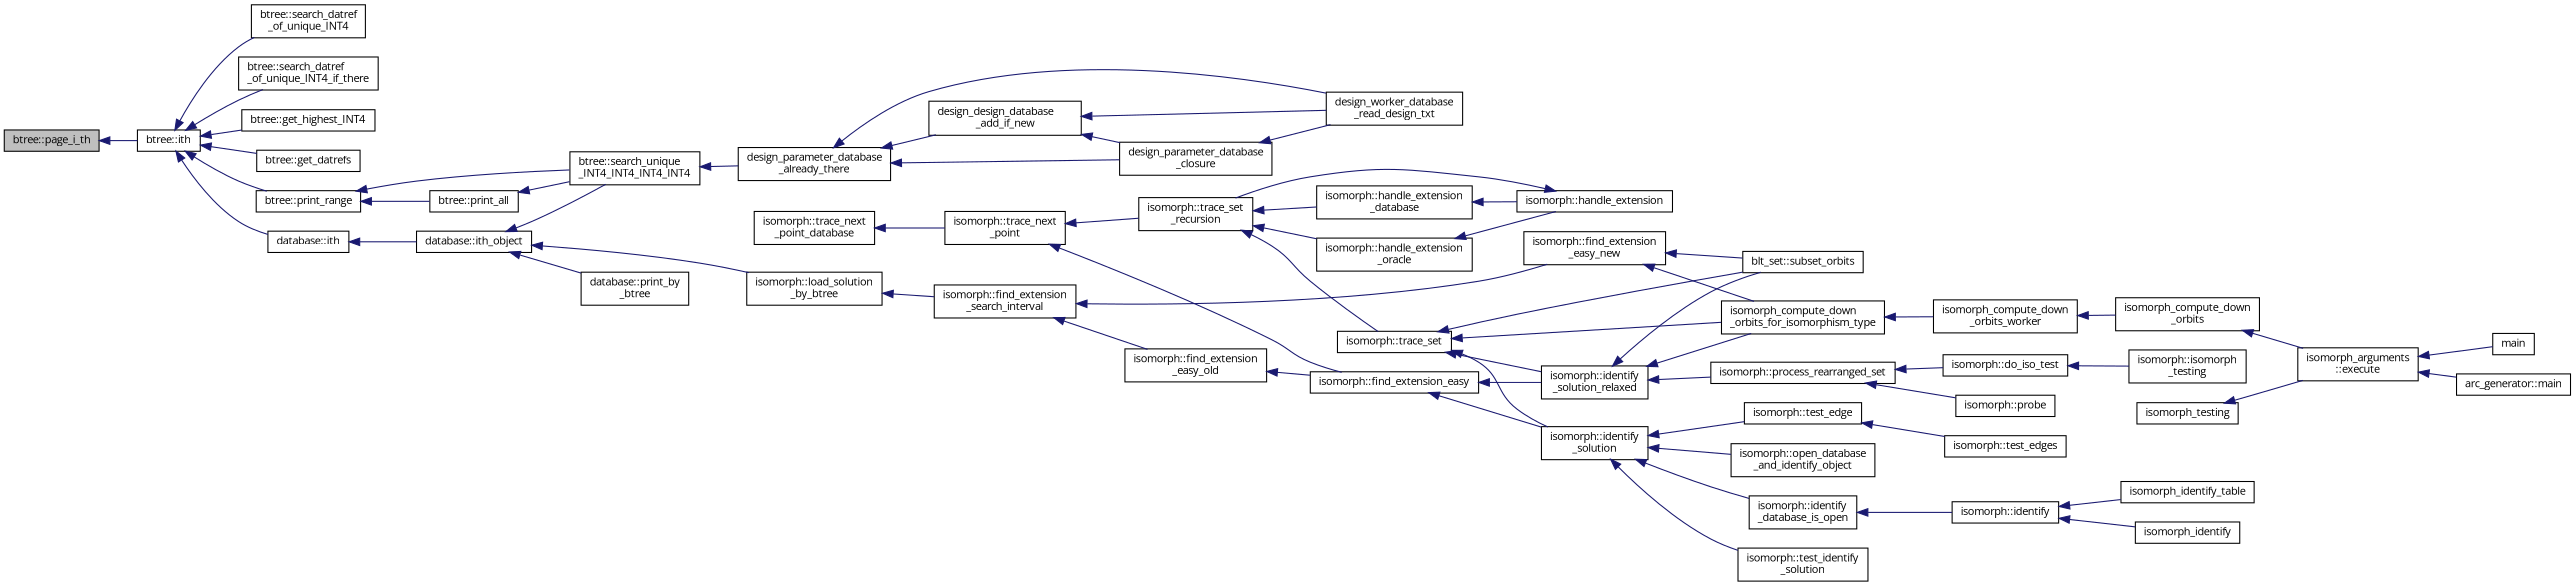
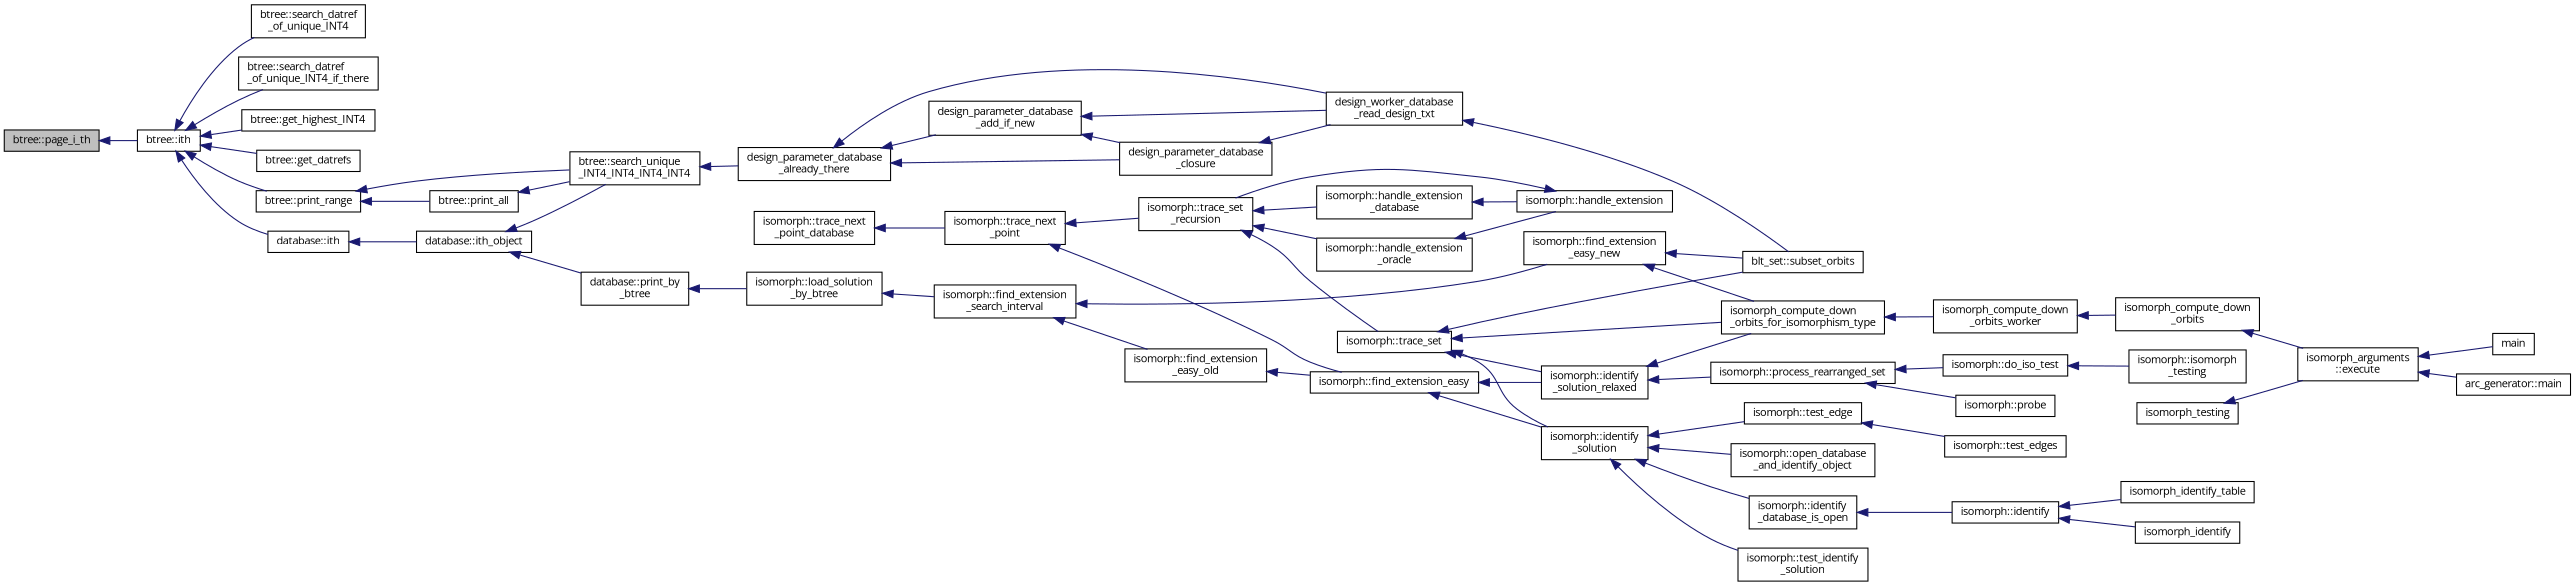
(1005, 118) -> (1005, 118)
(646, 256) -> (723, 289)
(1685, 307) -> (1639, 168)
